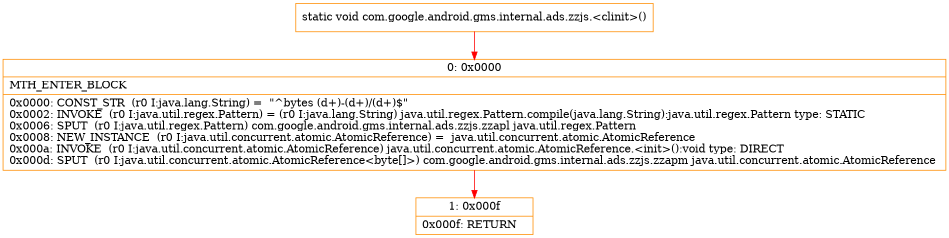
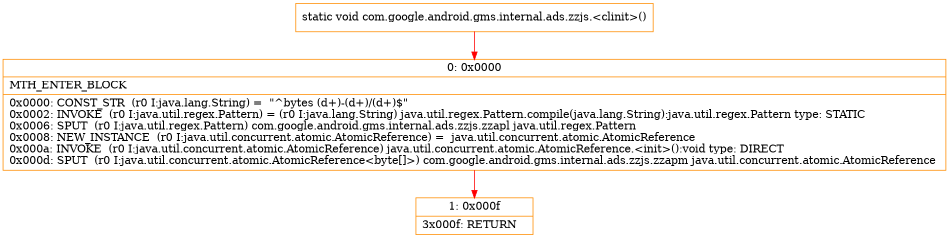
(474, 225) -> (474, 225)
